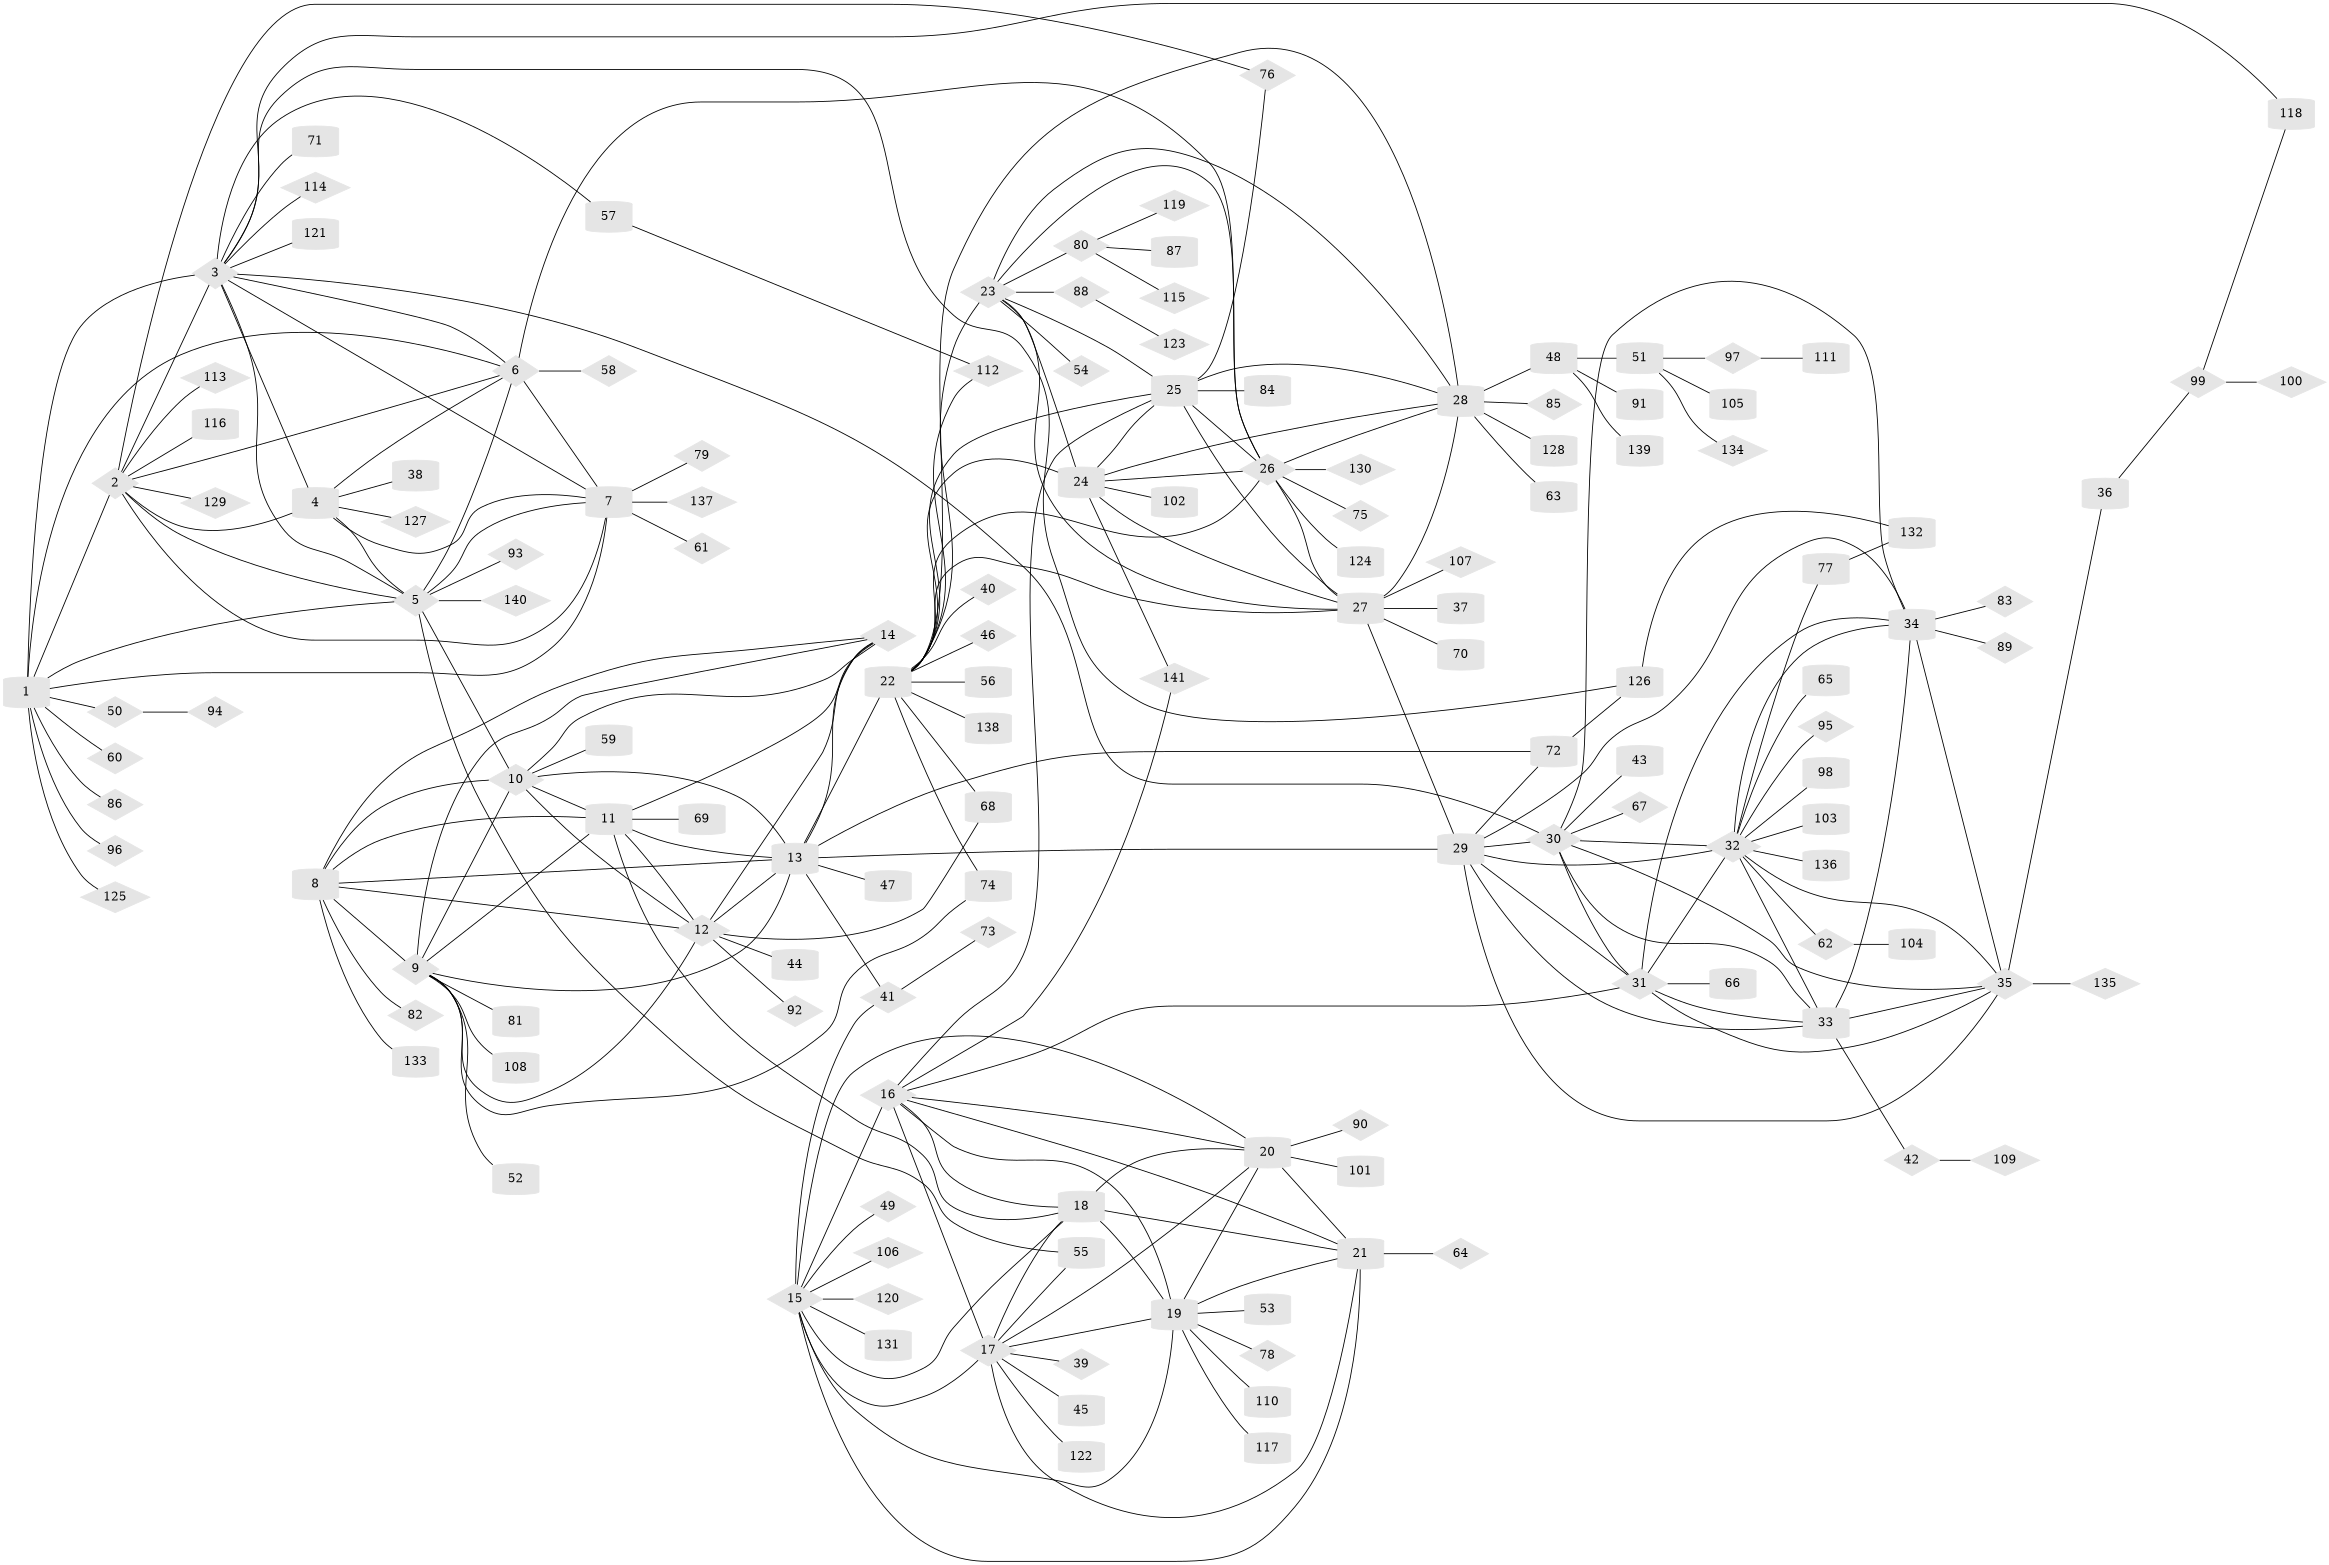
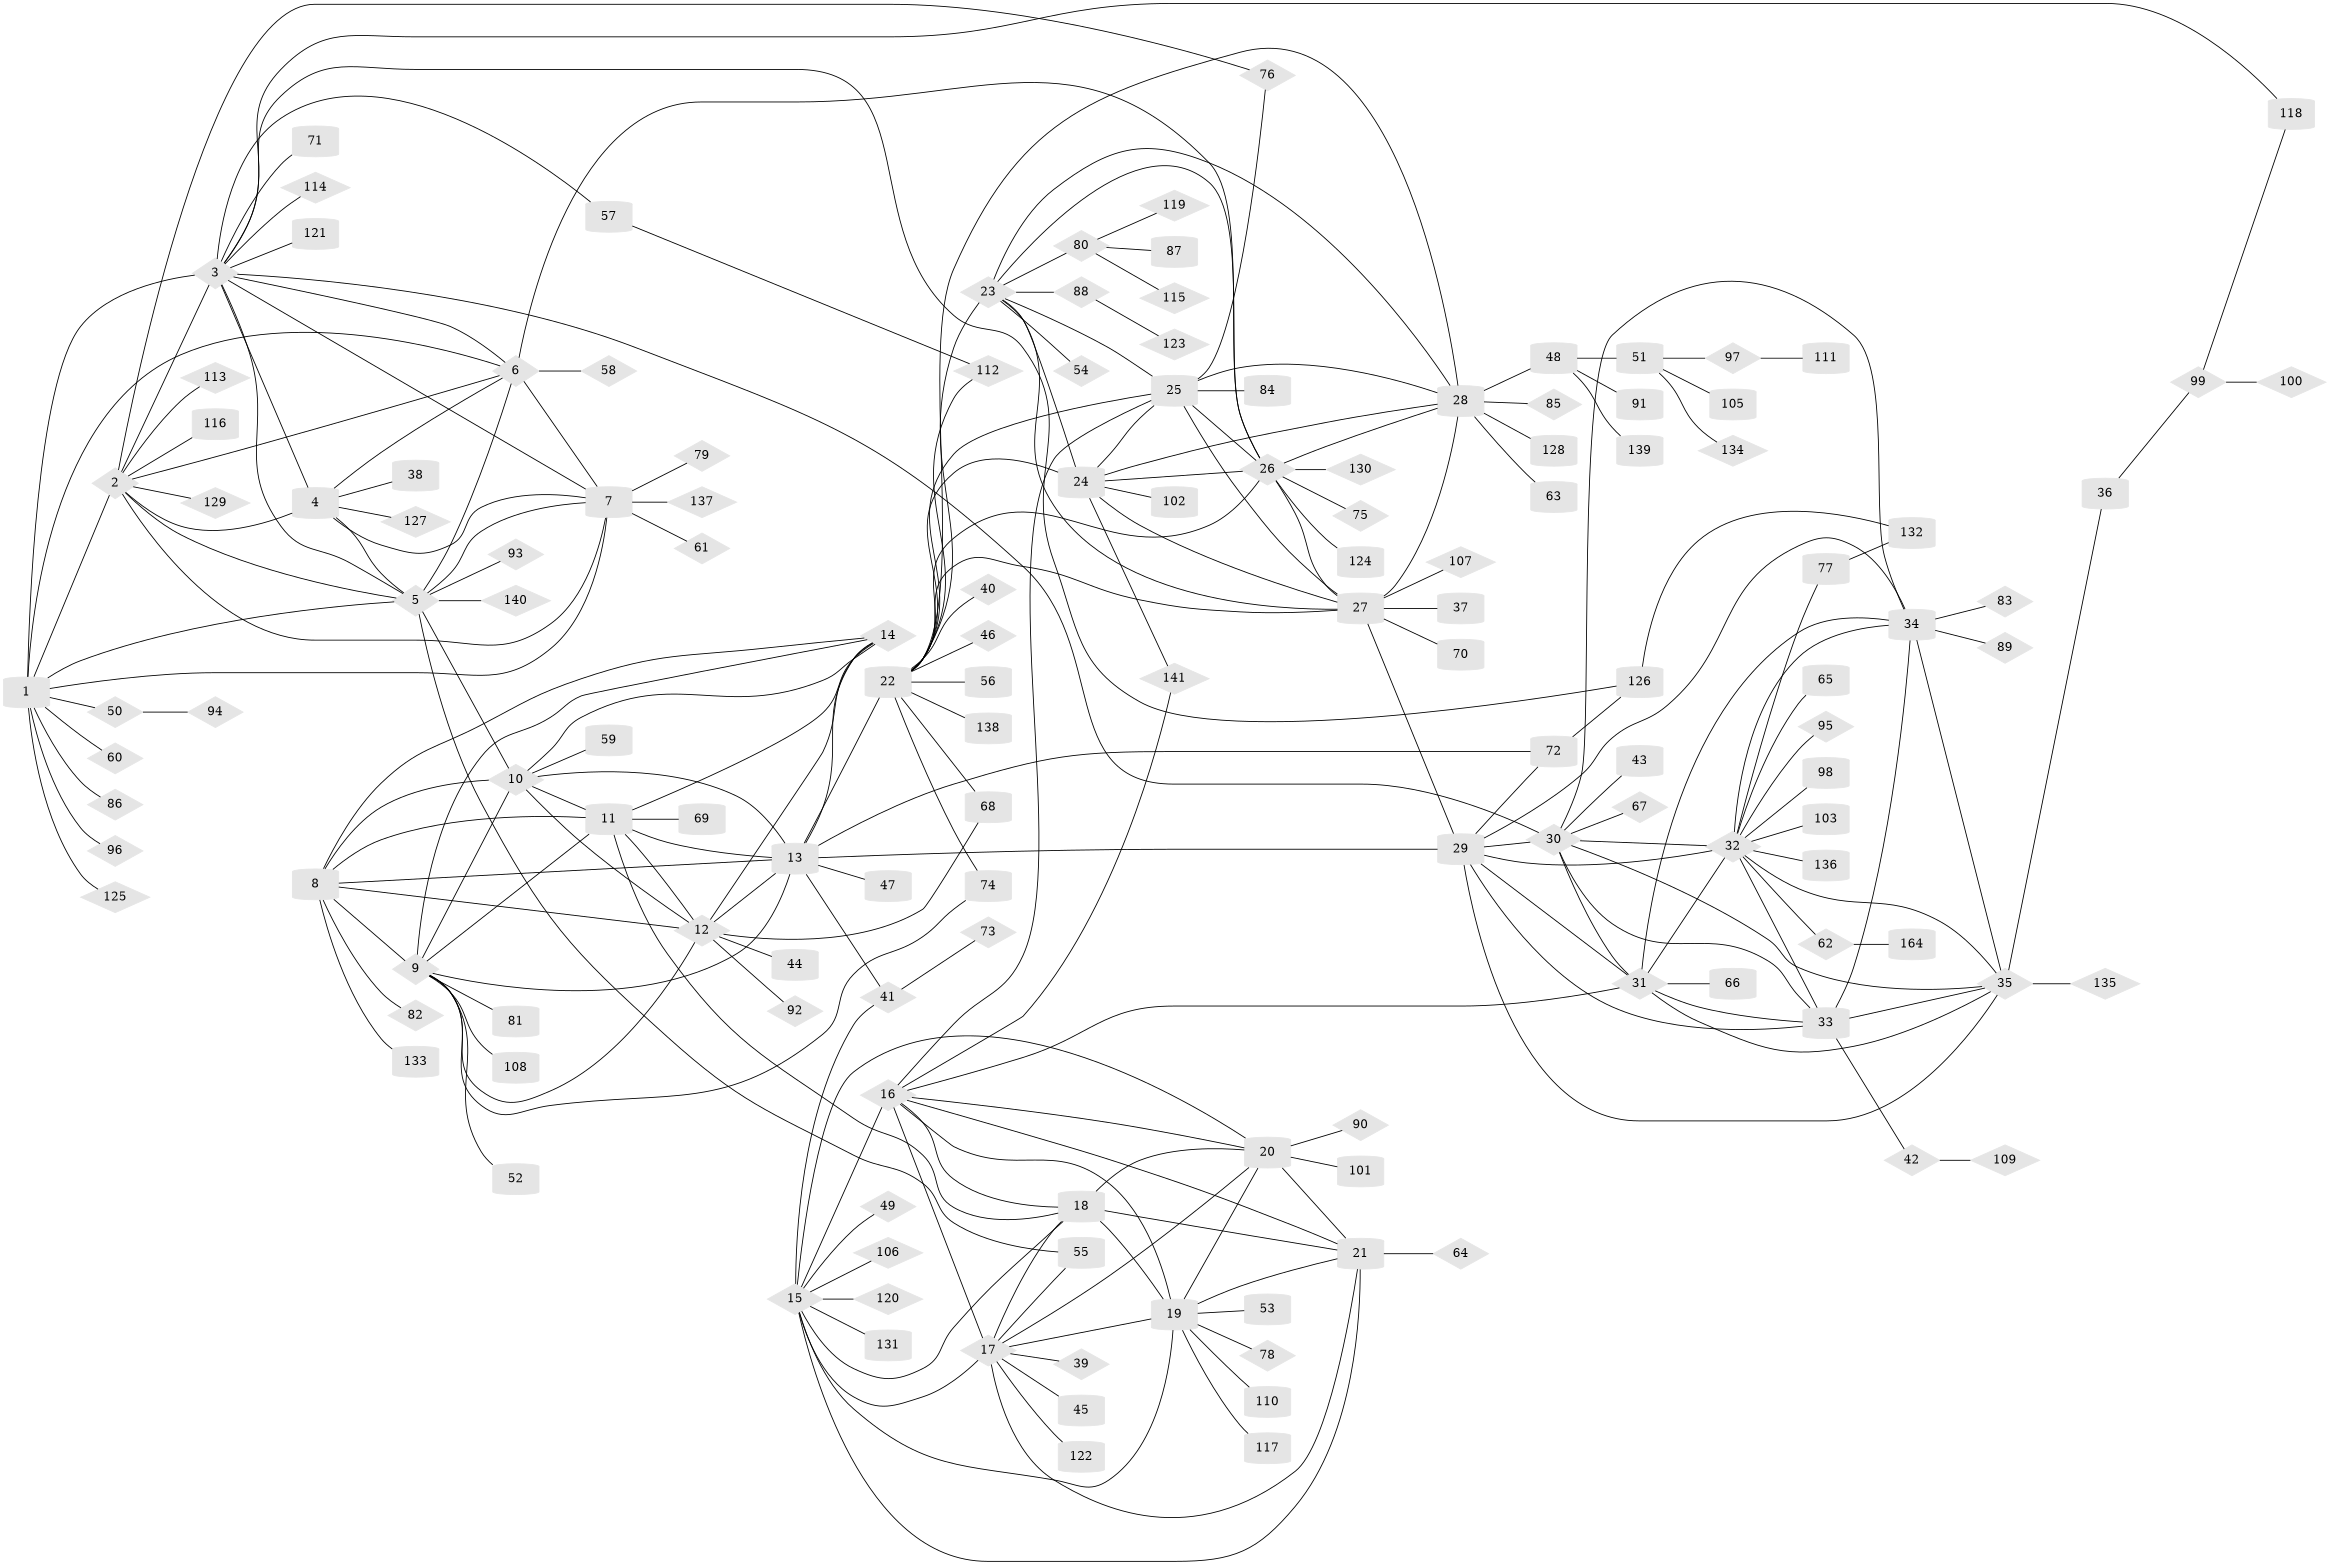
(1912, 944) -> (1912, 944)
